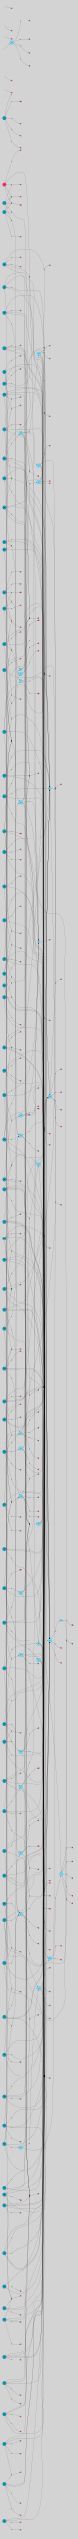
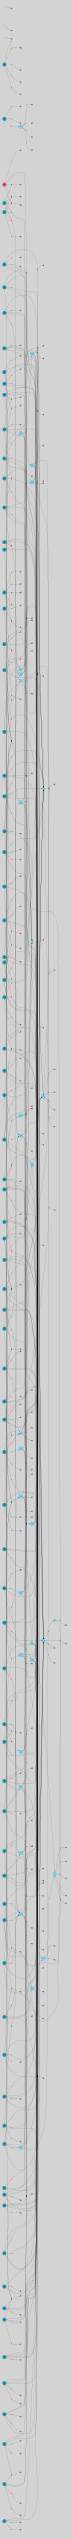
none -> (4, 119)
(4, 1238) -> (4, 1239)
